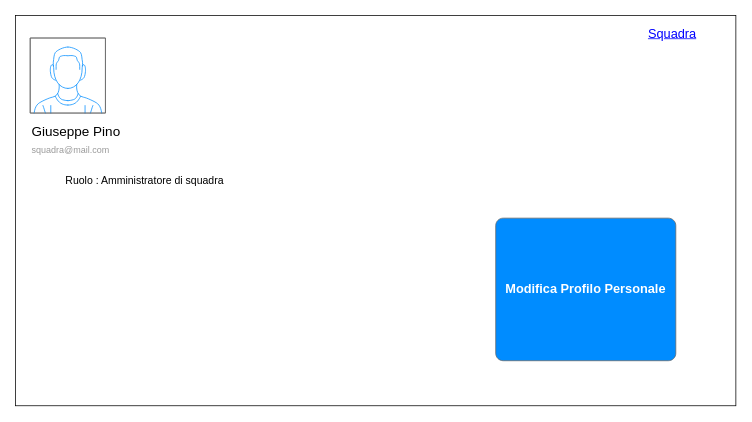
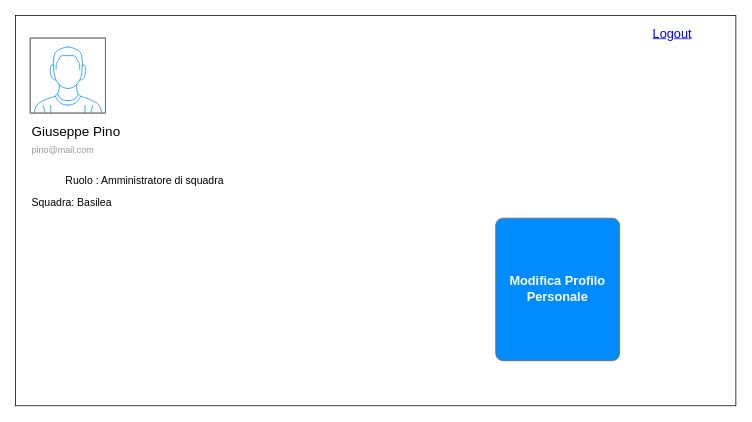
(672, 34) -> (672, 34)
(69, 150) -> (60, 150)
none -> (75, 203)
(585, 289) -> (557, 289)
